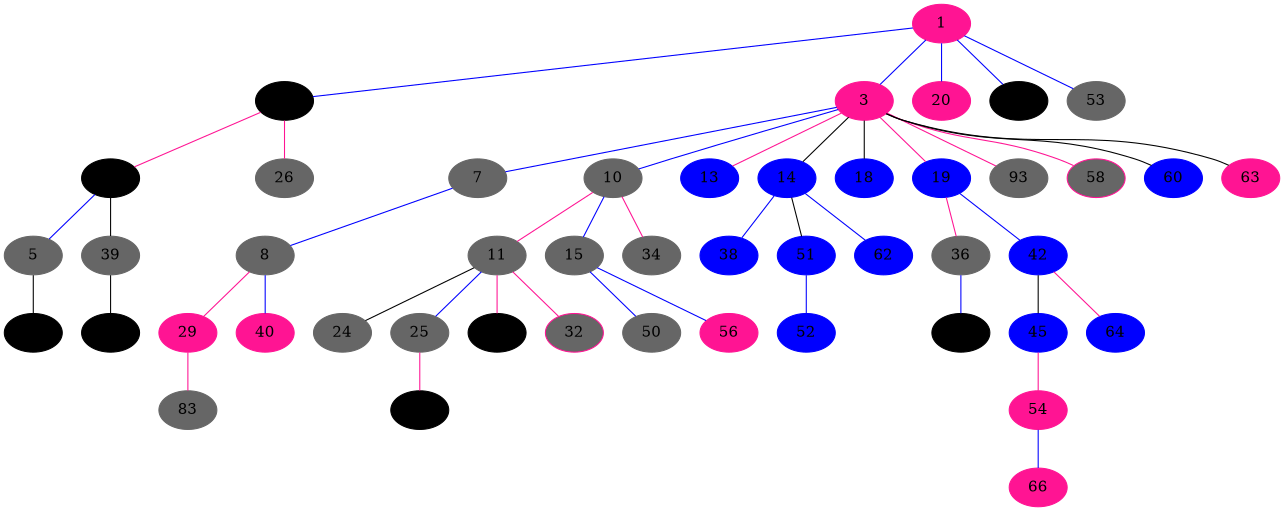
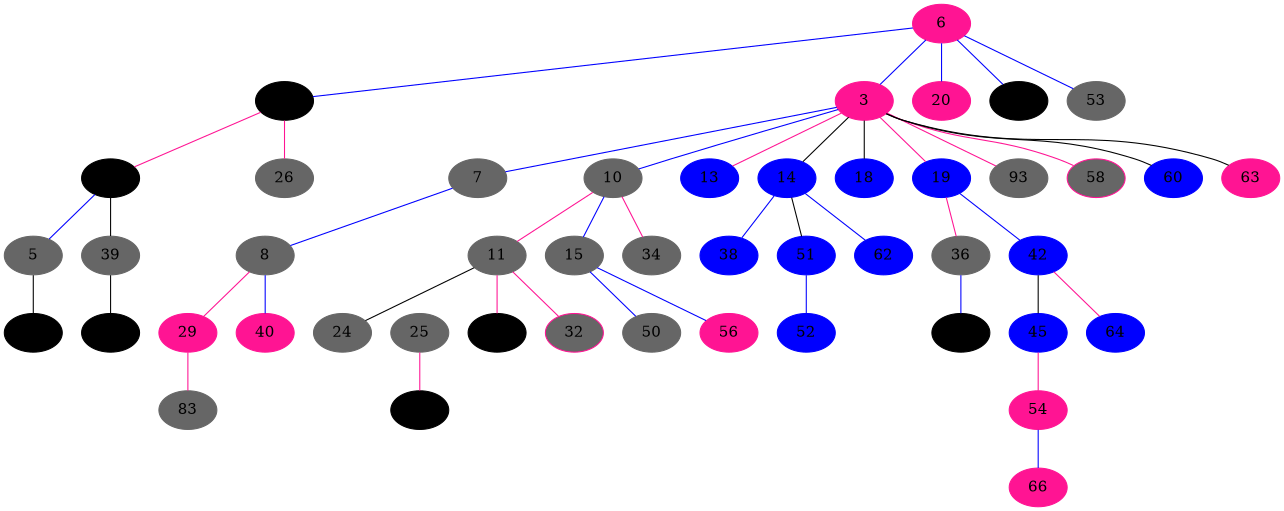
(942, 24) -> (942, 24)
(459, 294) -> none
